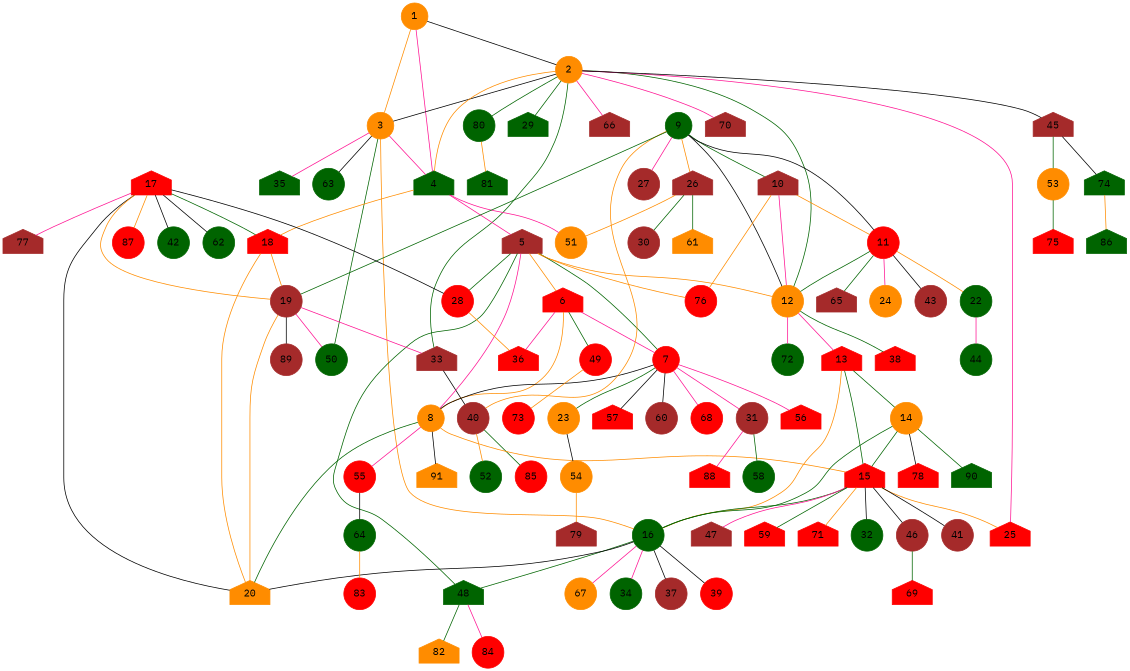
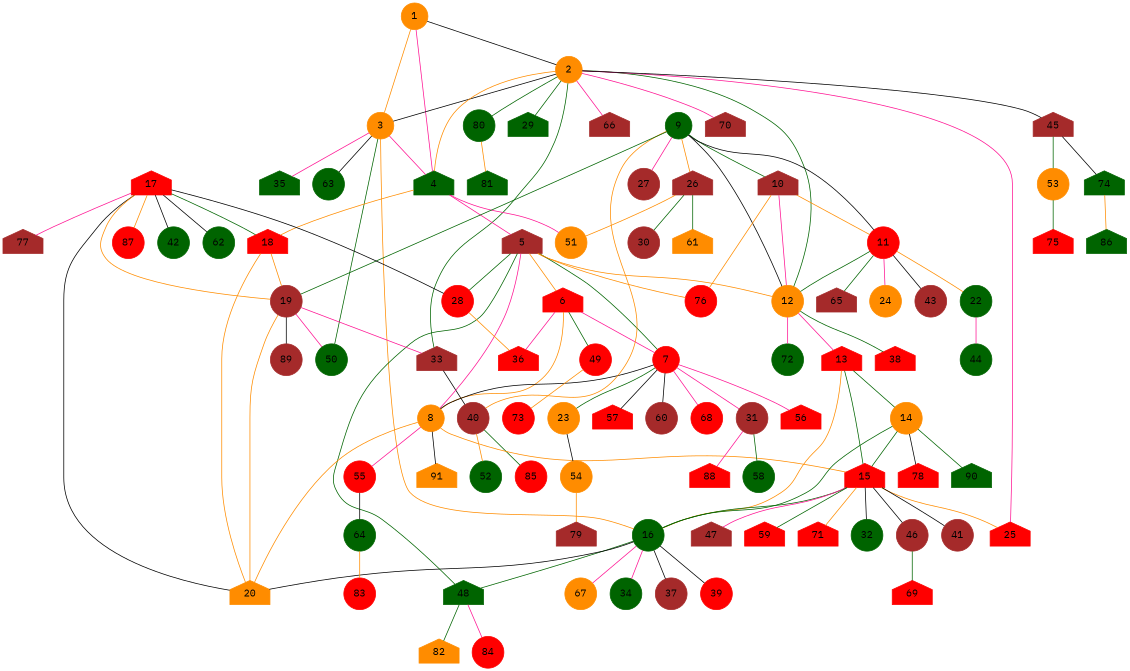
(317, 482) -> (317, 482)
